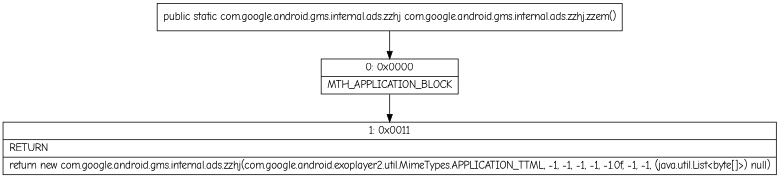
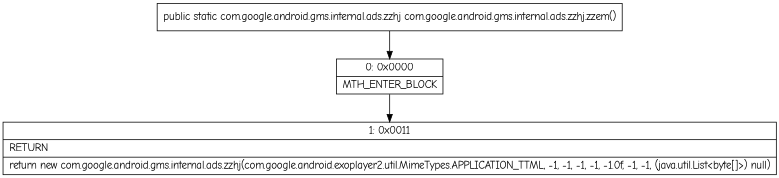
(390, 85) -> (390, 85)
